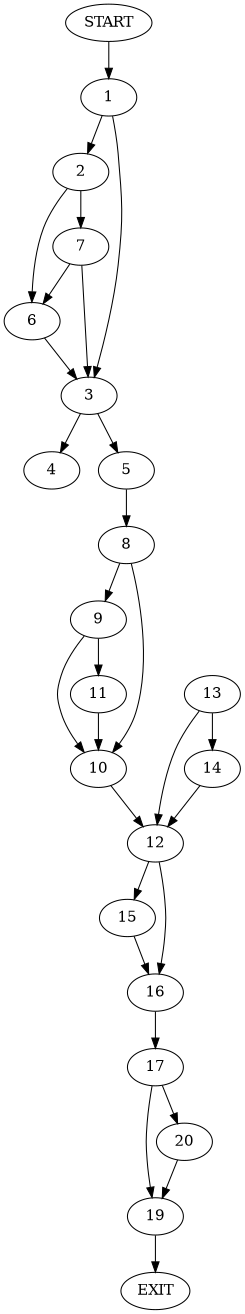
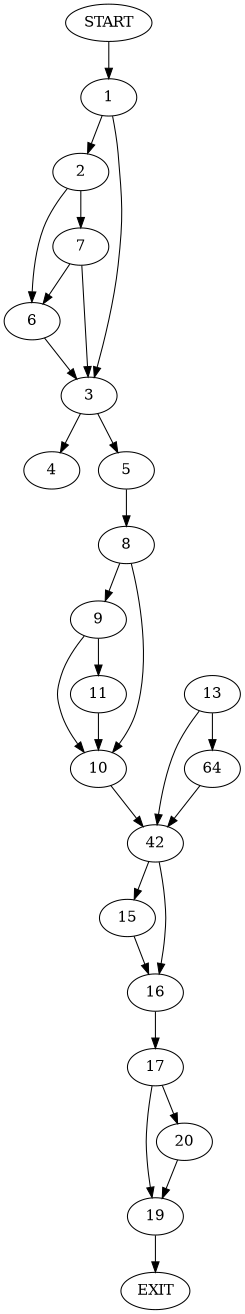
(212, 769) -> (212, 769)
(155, 843) -> (155, 843)
